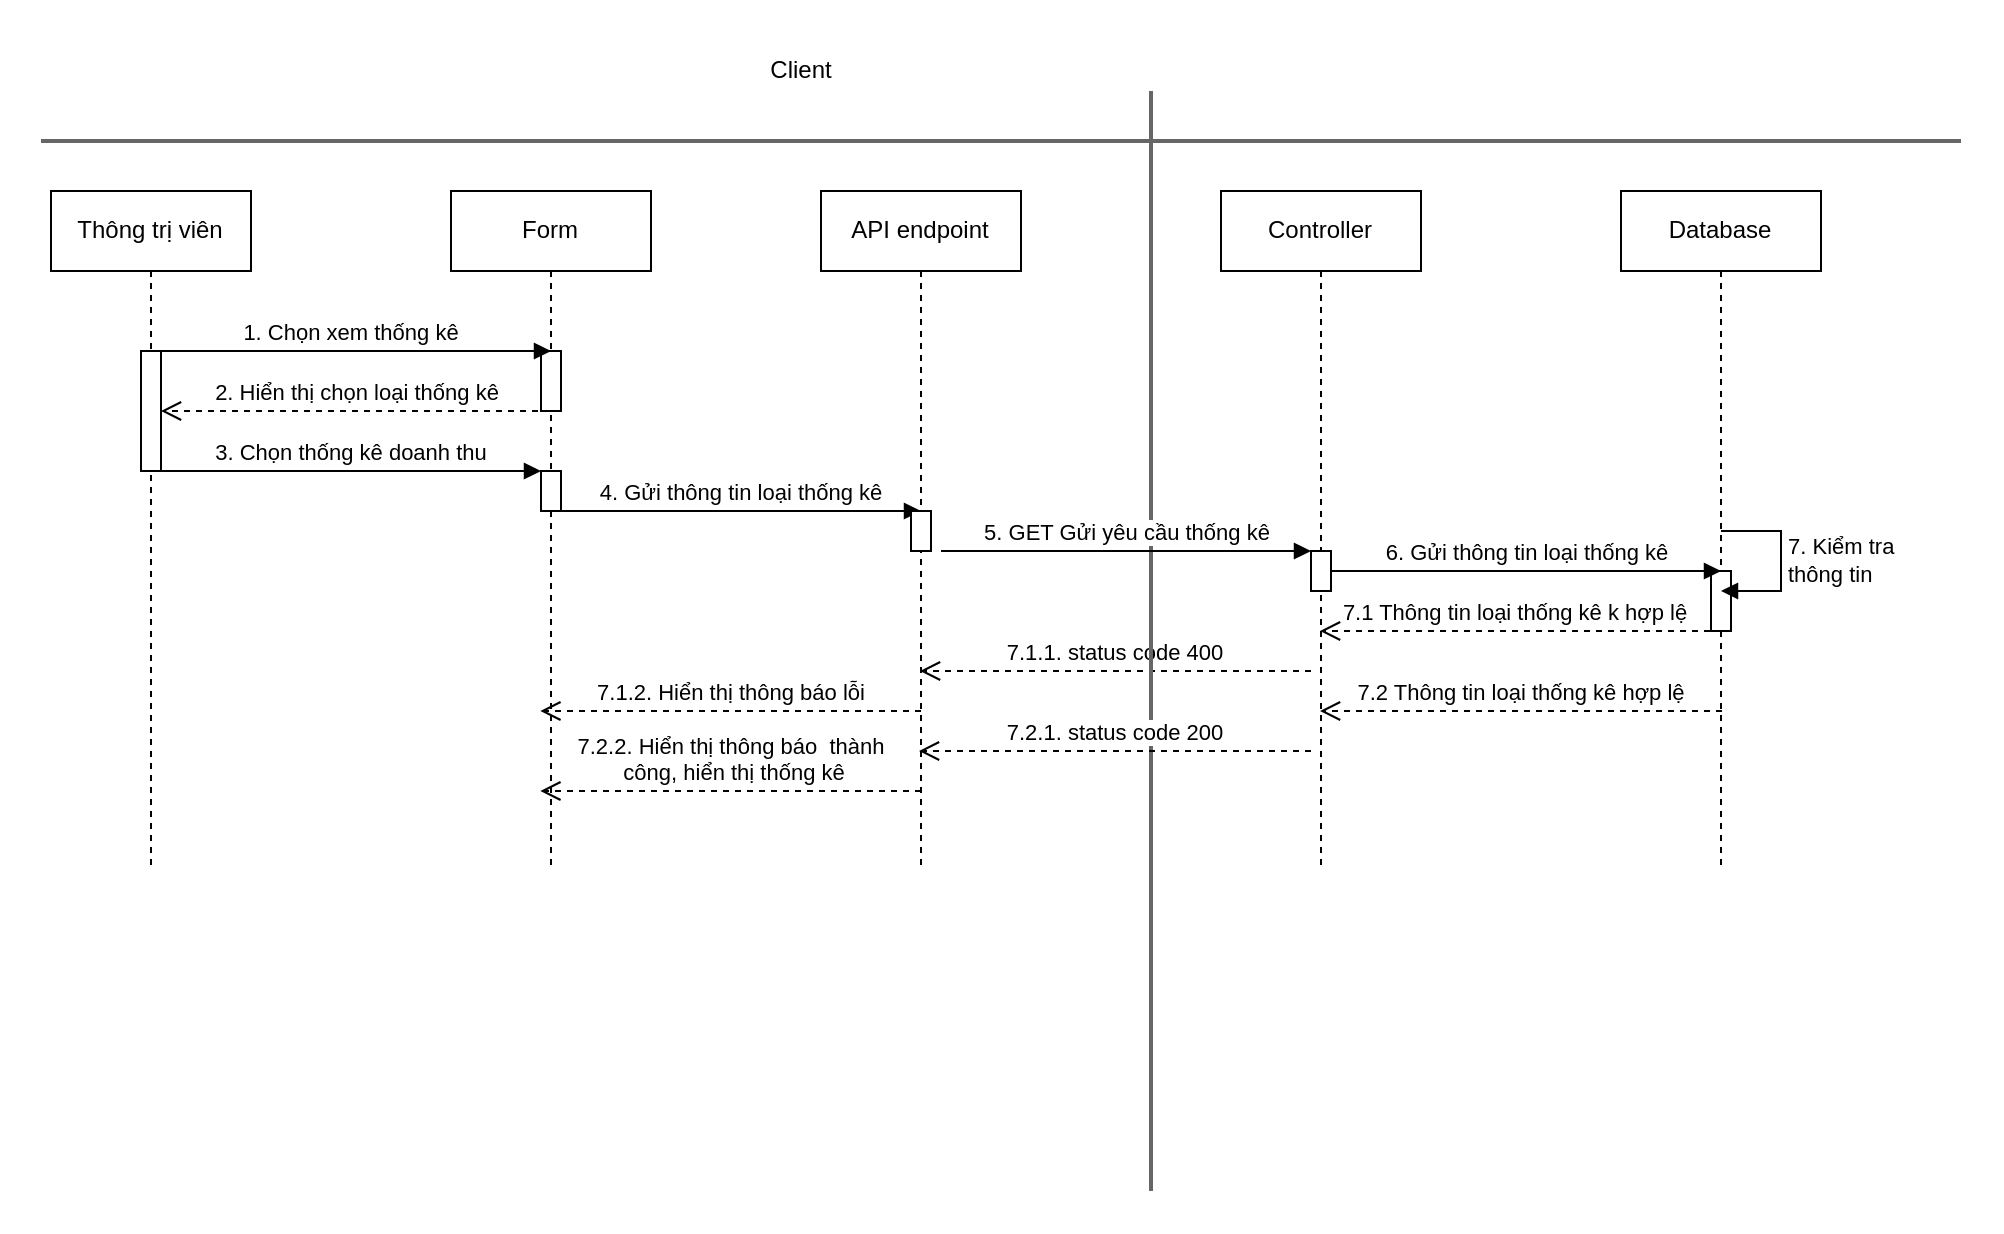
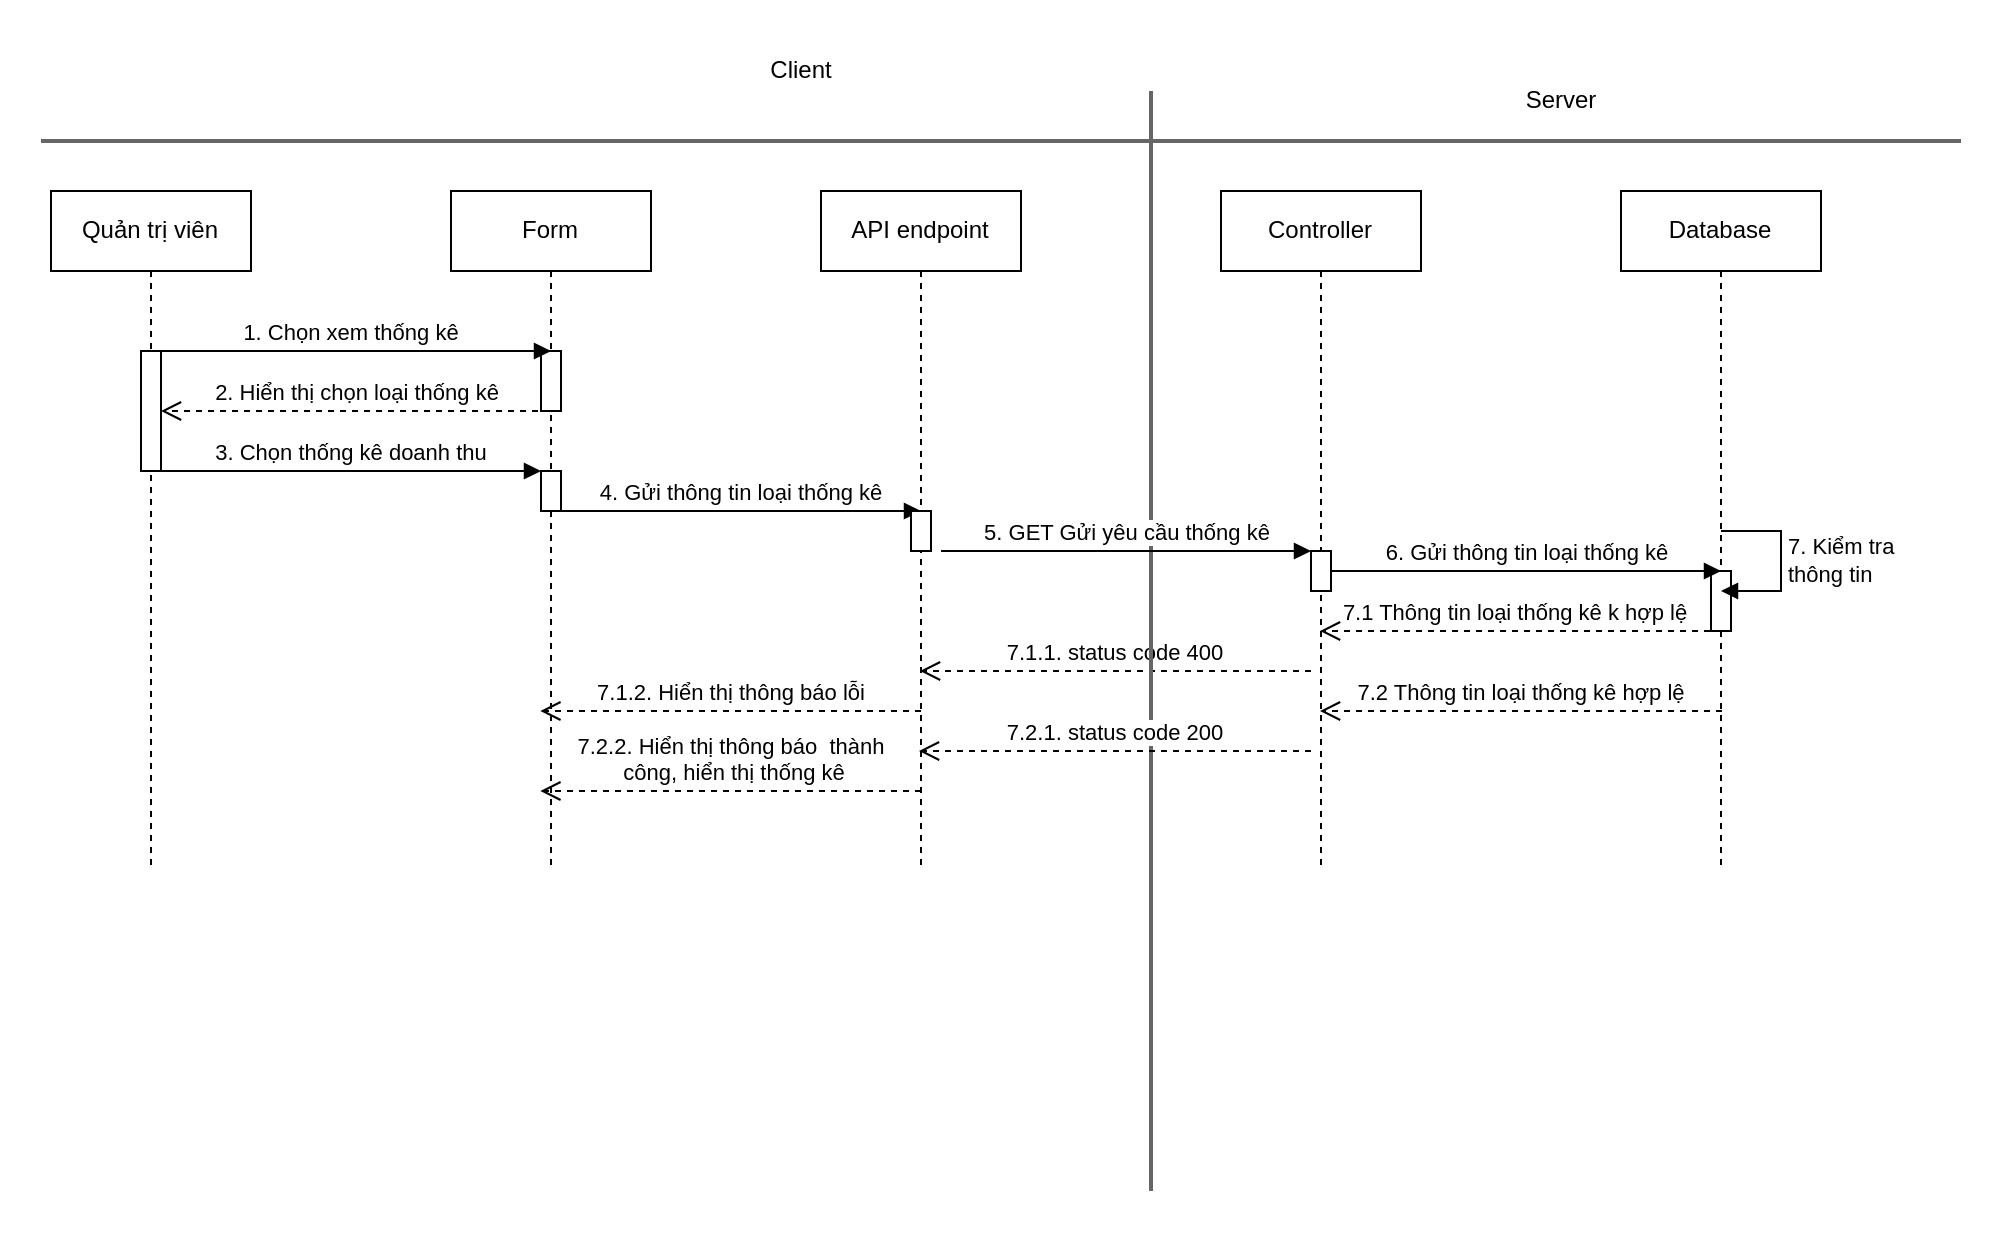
none -> (1561, 101)
(151, 231) -> (151, 231)
